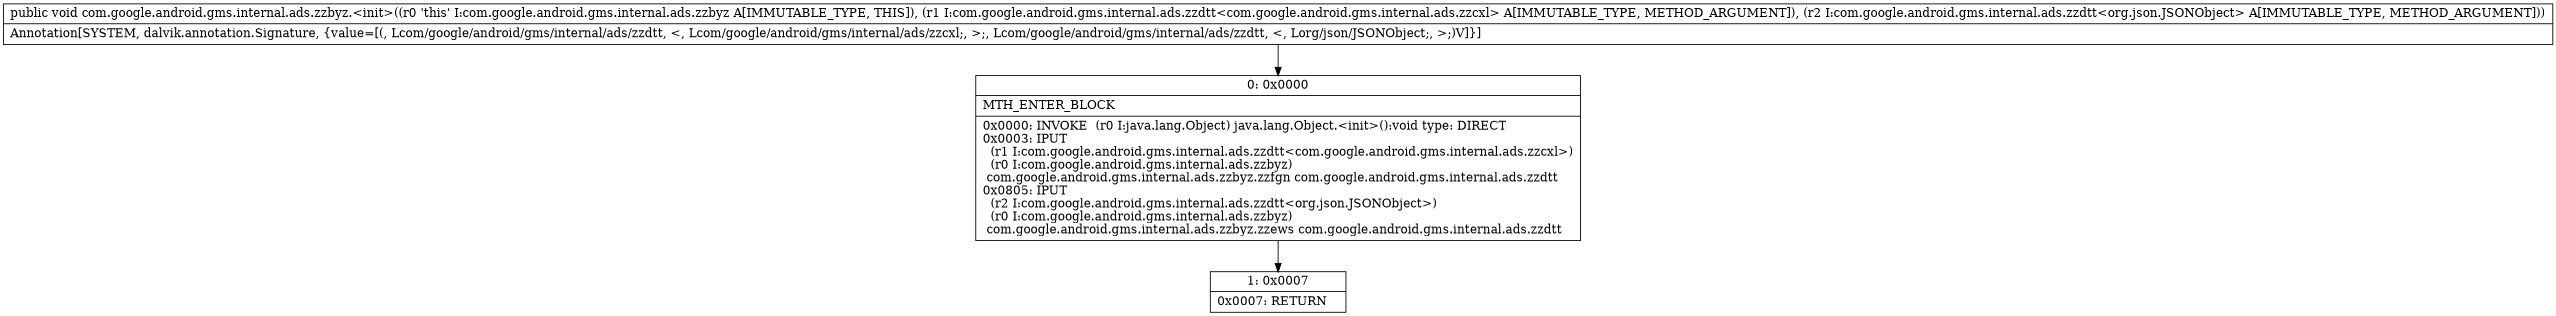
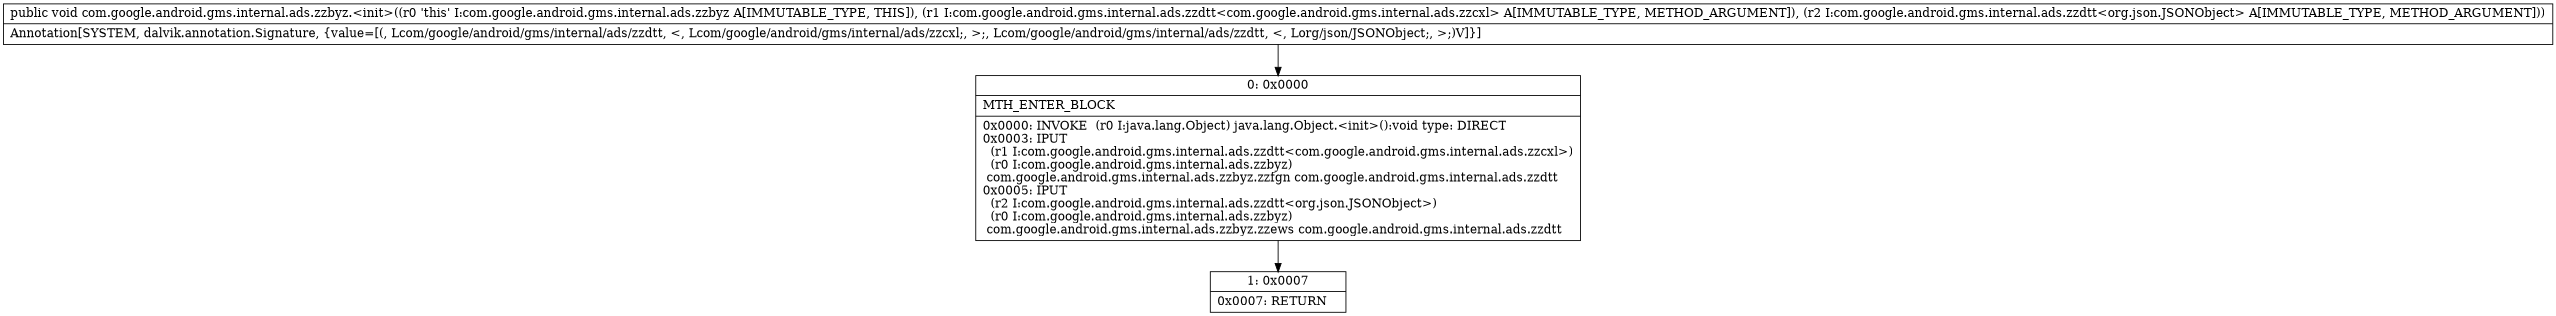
(1029, 191) -> (1029, 191)
